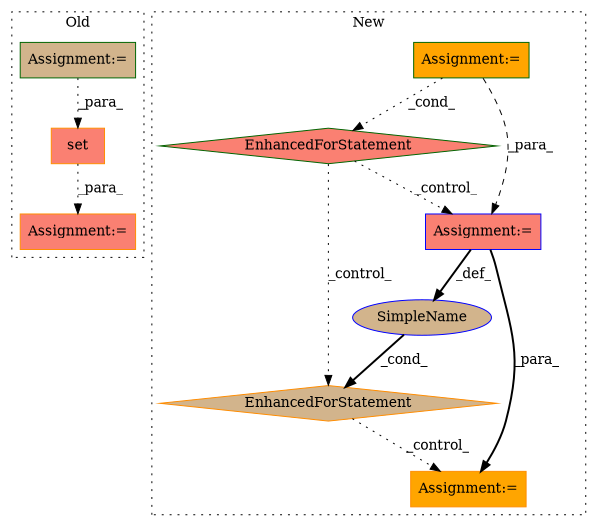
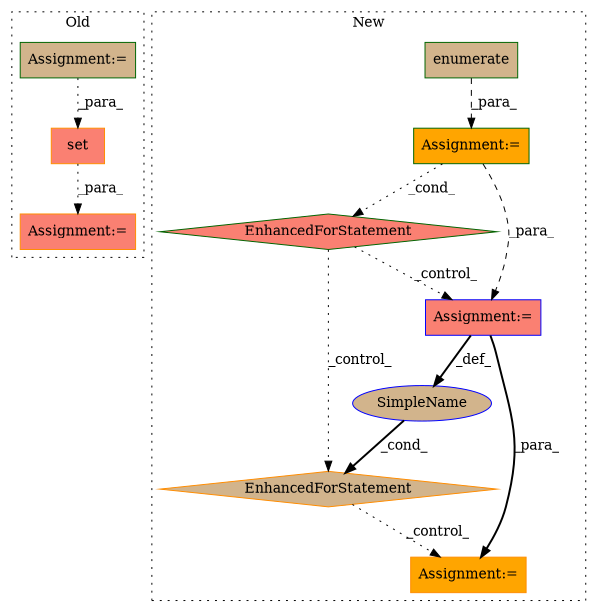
none -> (471, 60)
